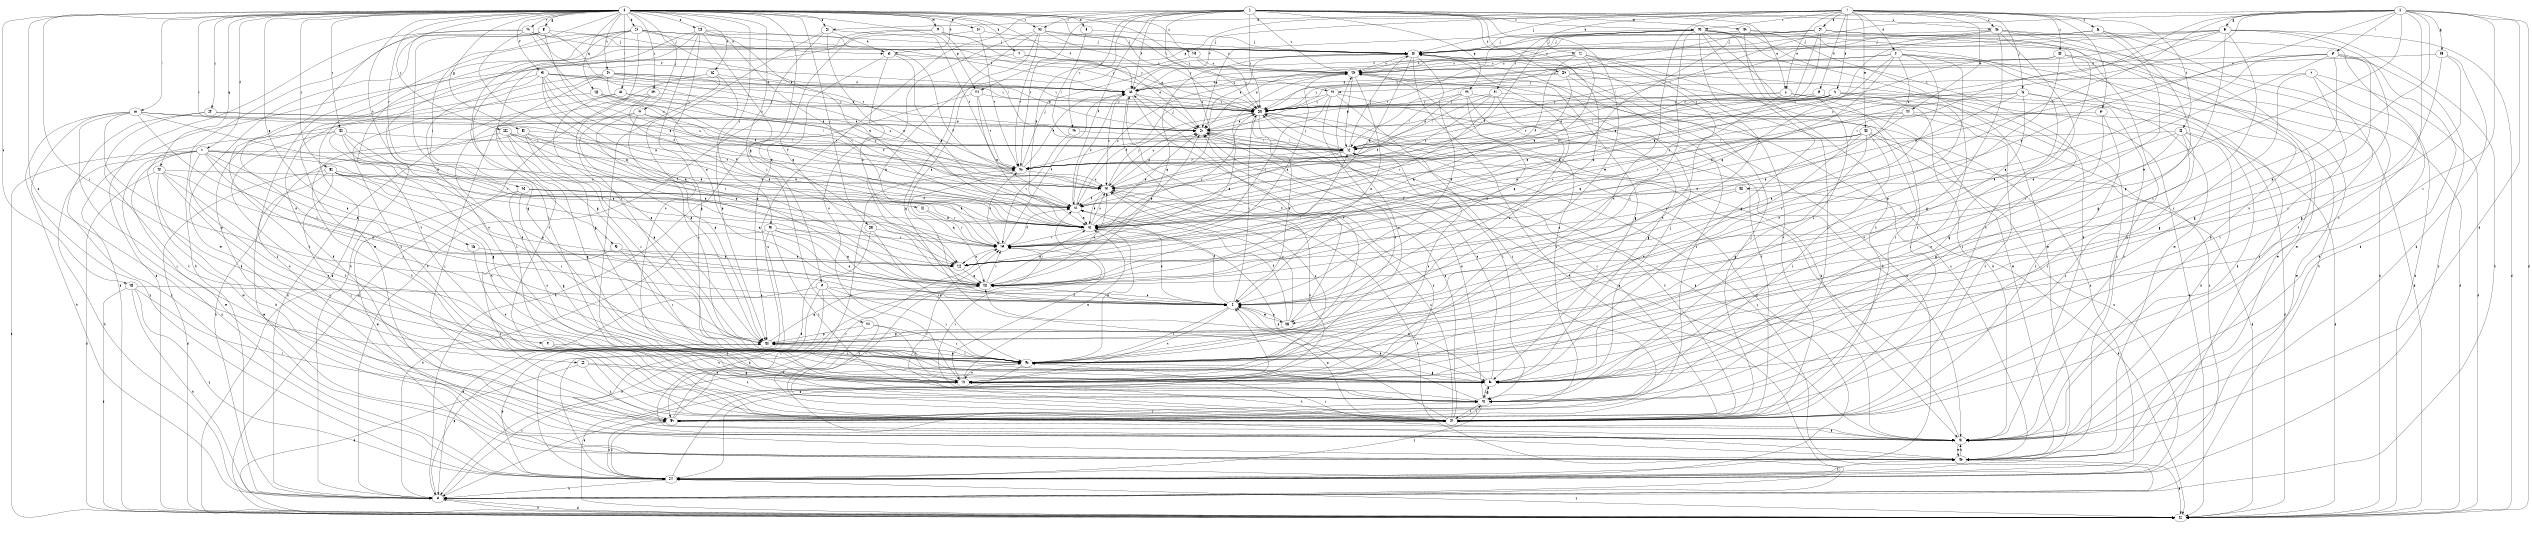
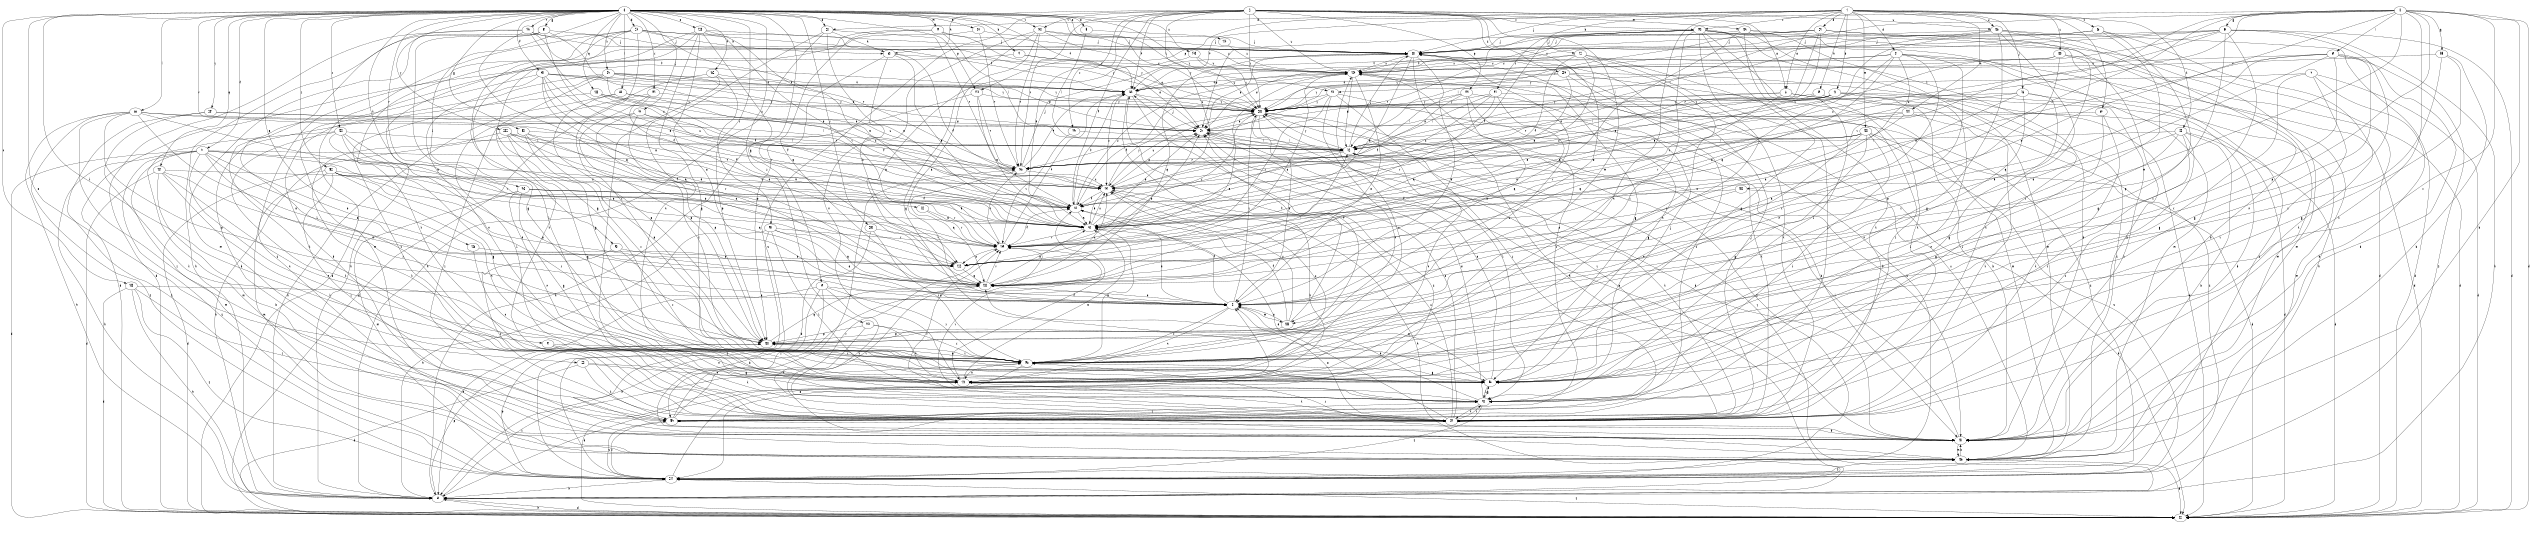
none -> (1224, 42)
(654, 93) -> (654, 93)
(772, 160) -> (772, 160)
